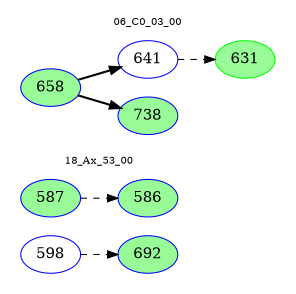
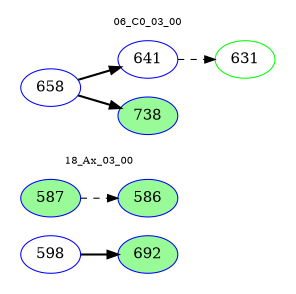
(245, 59) -> (245, 59)
(51, 88) -> (51, 88)
(99, 161) -> (99, 161)
(94, 255) -> (94, 255)
